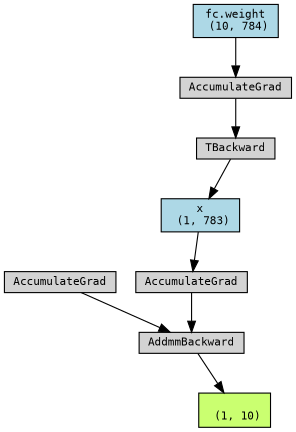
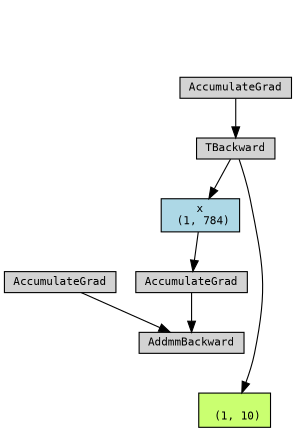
(236, 21) -> none
(200, 215) -> (200, 215)
(208, 369) -> (262, 271)
